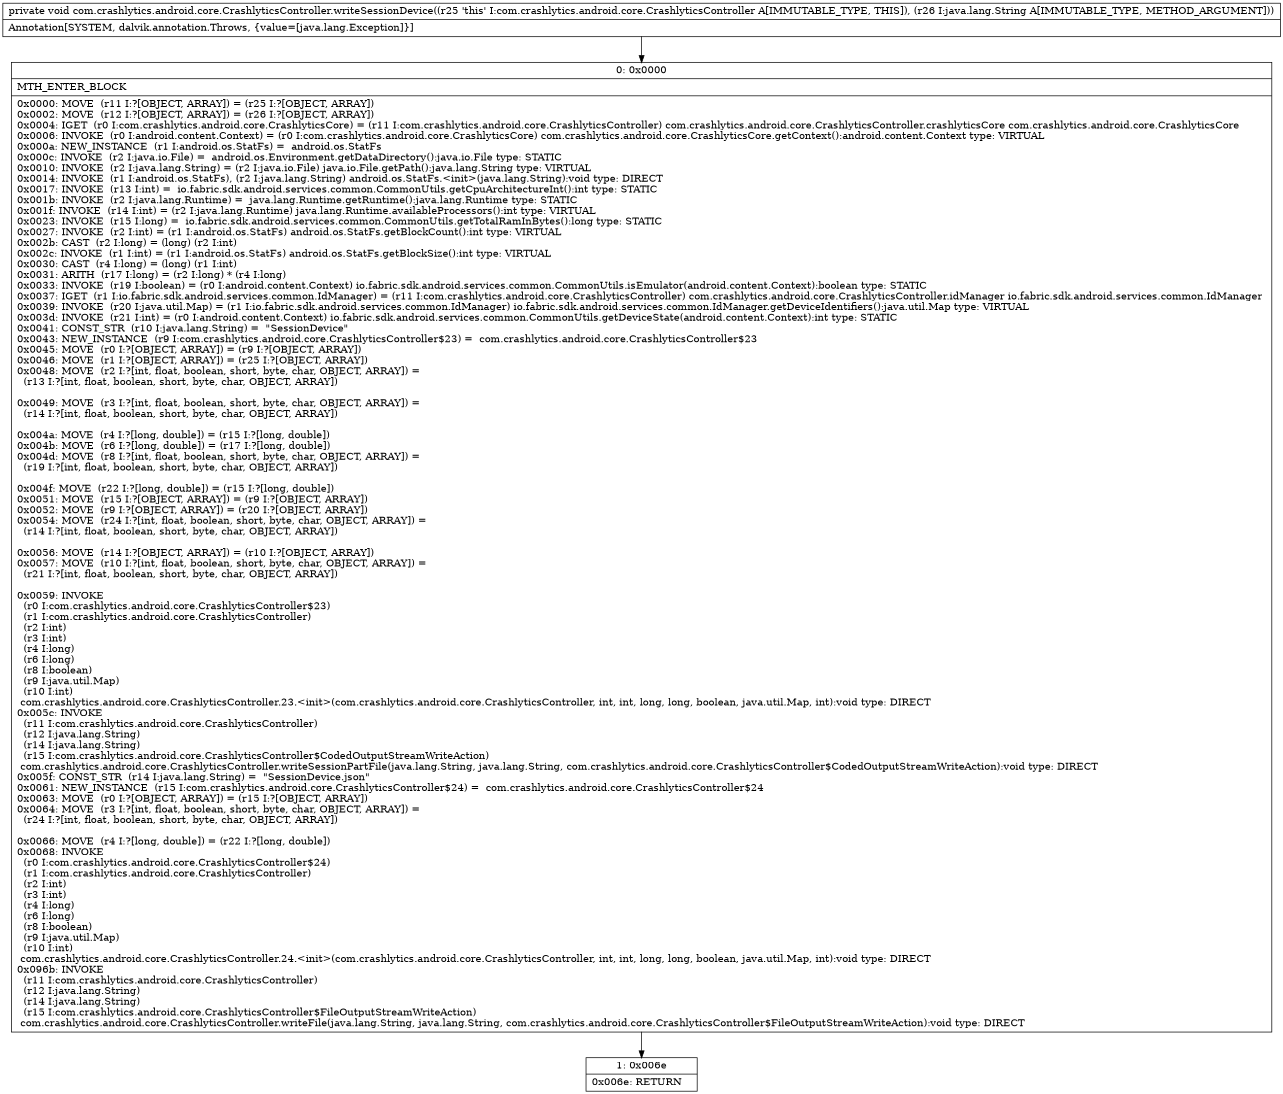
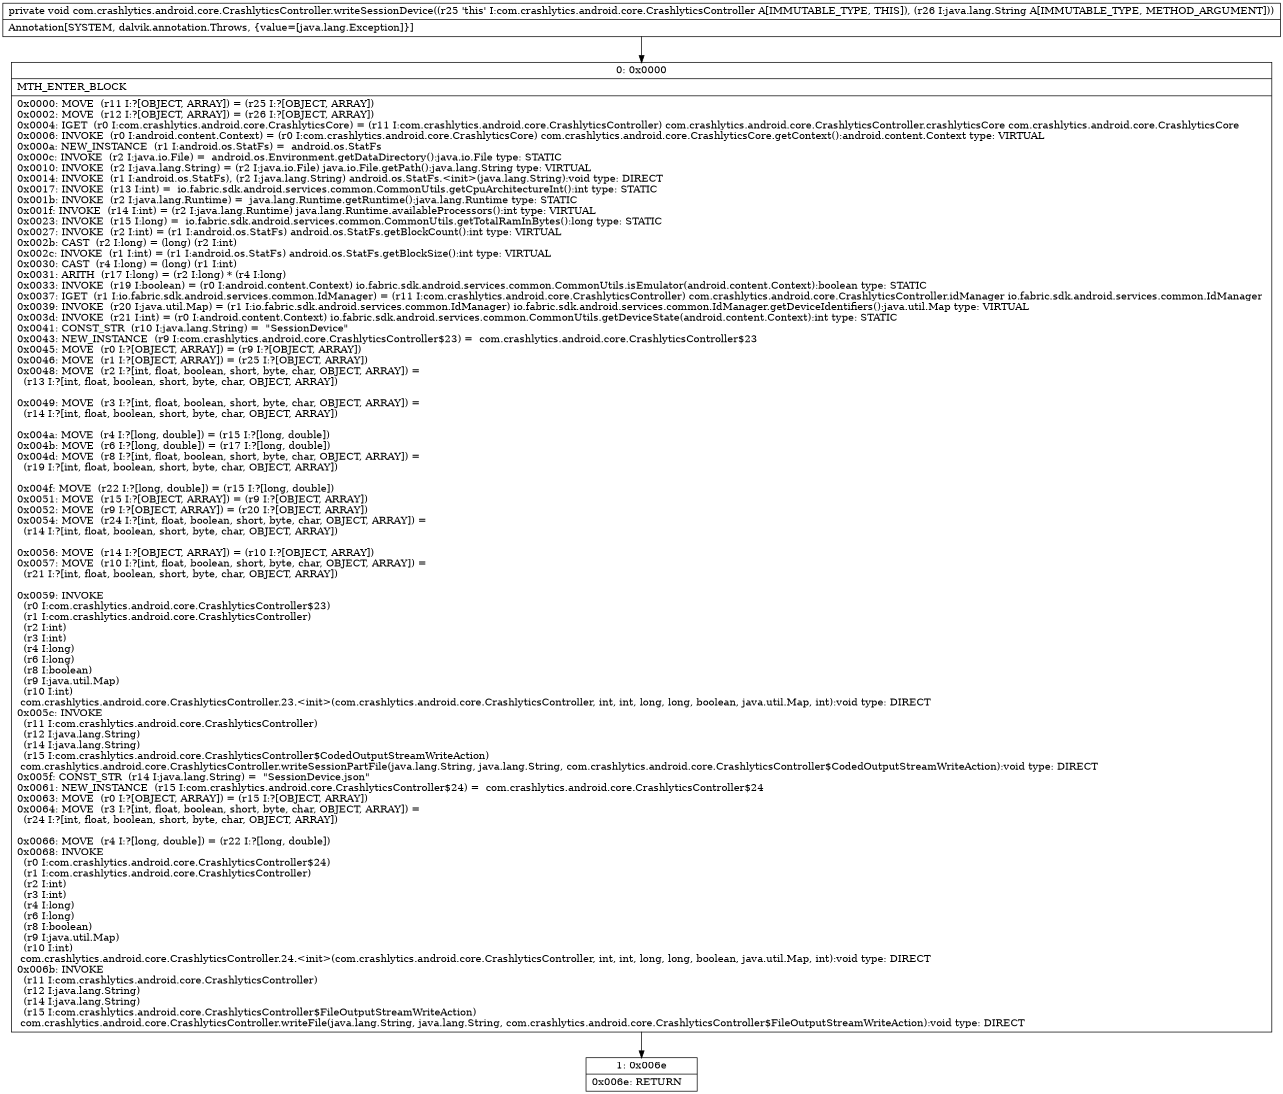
(64, 970) -> (64, 970)
